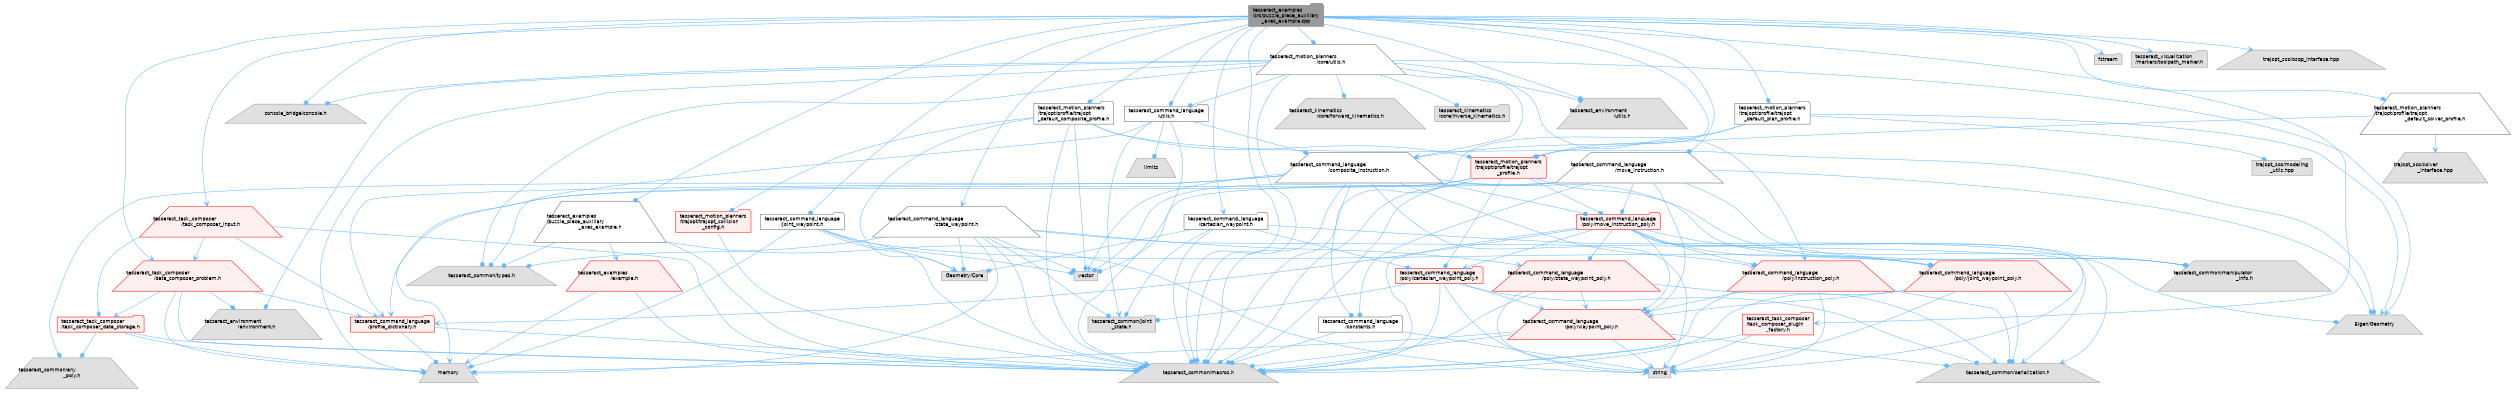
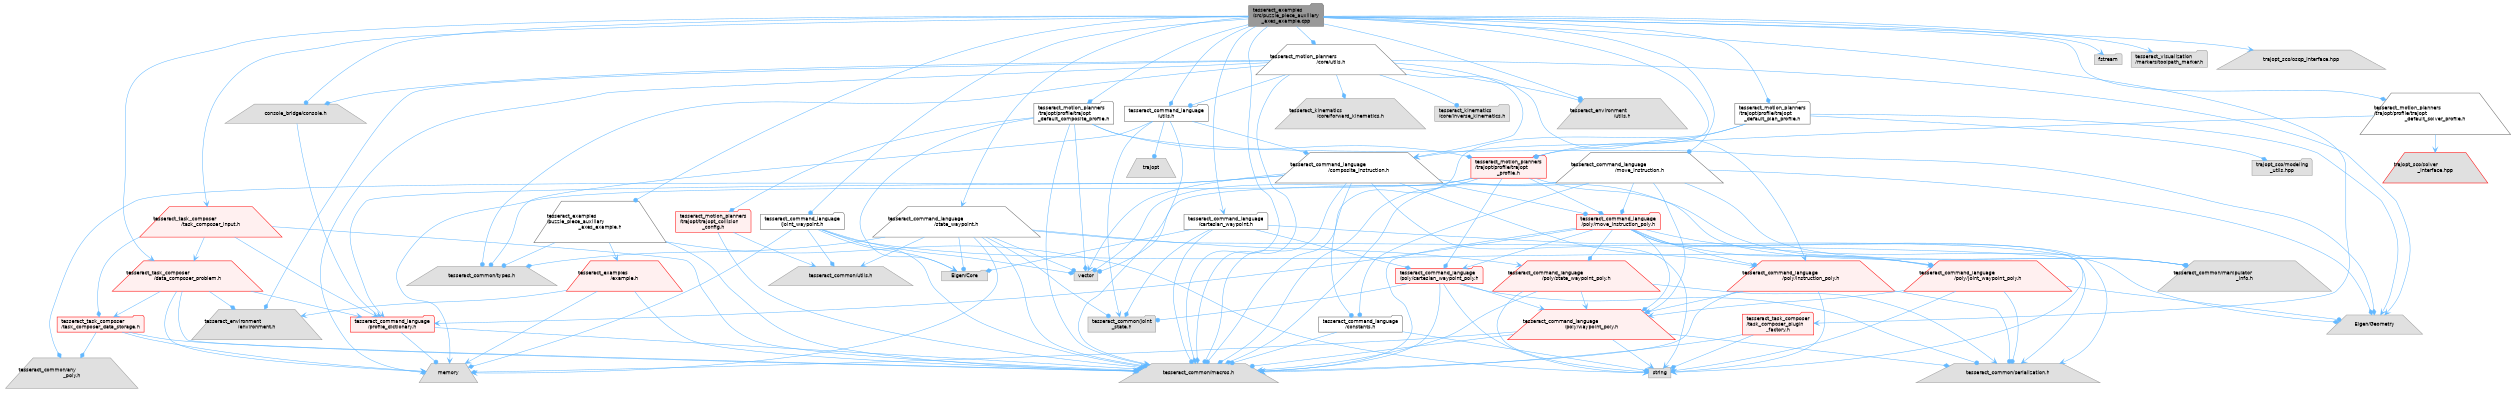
(1151, 168) -> (1151, 168)
(2435, 168) -> (2435, 168)
(943, 187) -> (322, 226)
none -> (841, 276)
(965, 276) -> (965, 276)
none -> (436, 302)
(1609, 357) -> (2168, 299)
